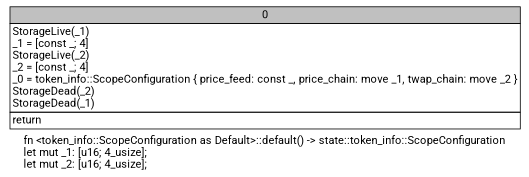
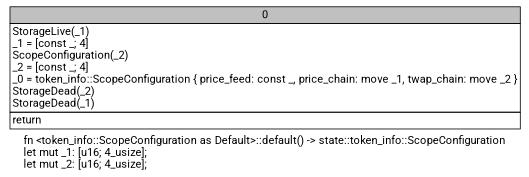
(51, 56) -> (70, 56)
